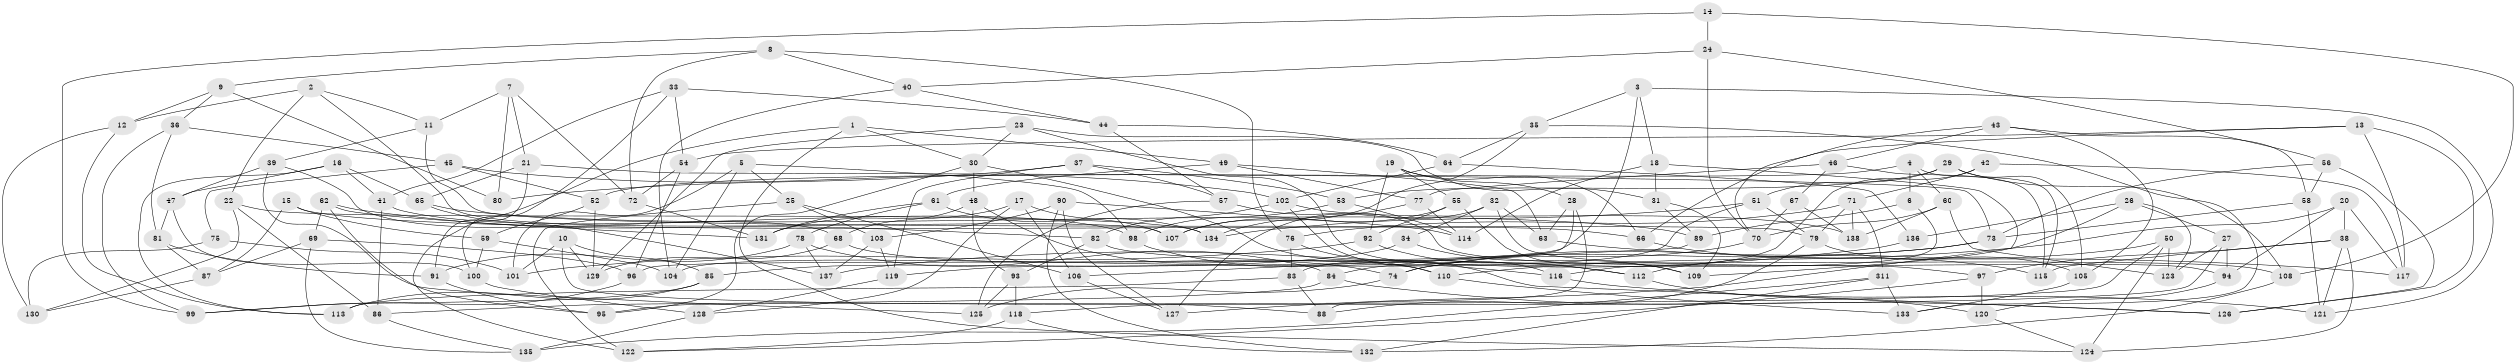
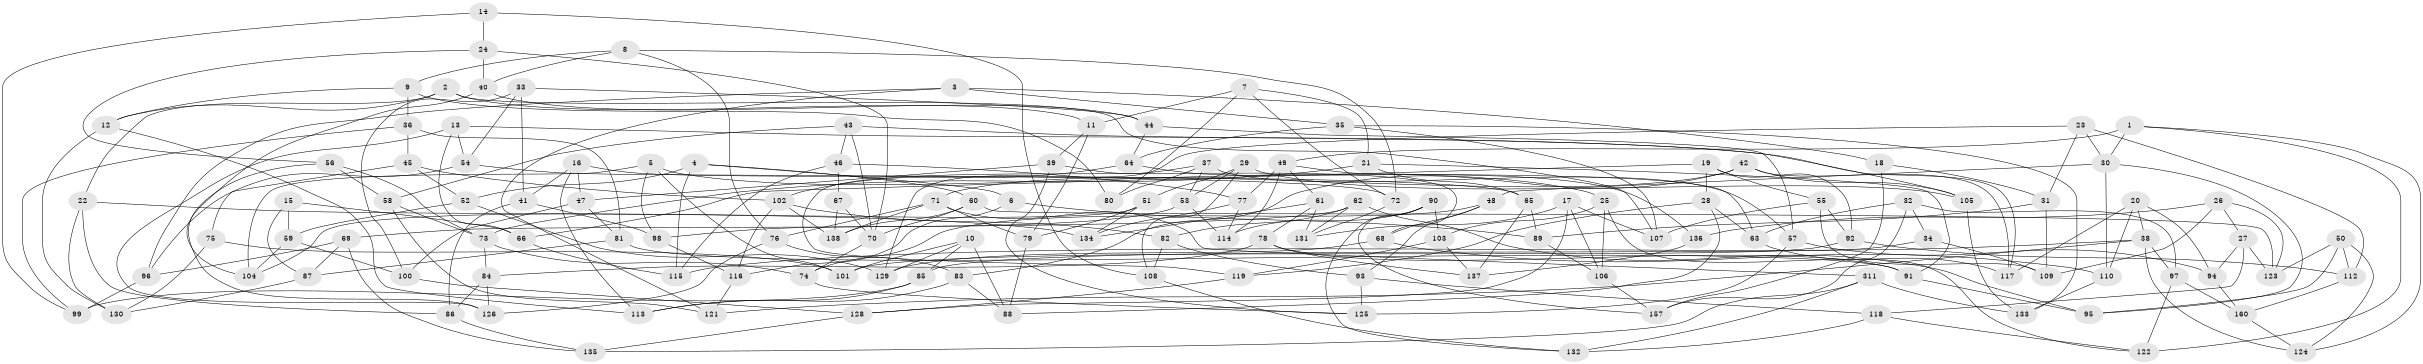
(1547, 194) -> (1265, 206)
(1947, 258) -> (1855, 182)
(1173, 314) -> (1656, 314)
(1982, 314) -> (2242, 314)
